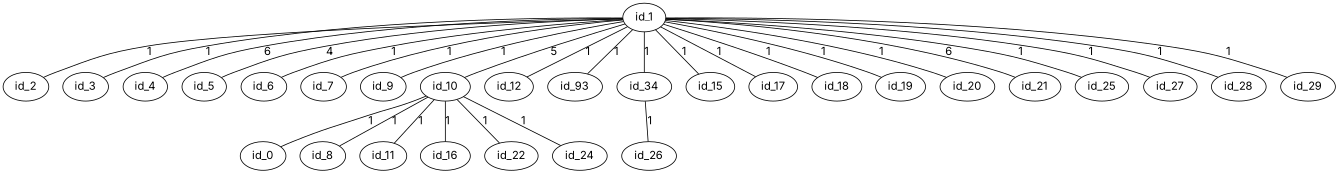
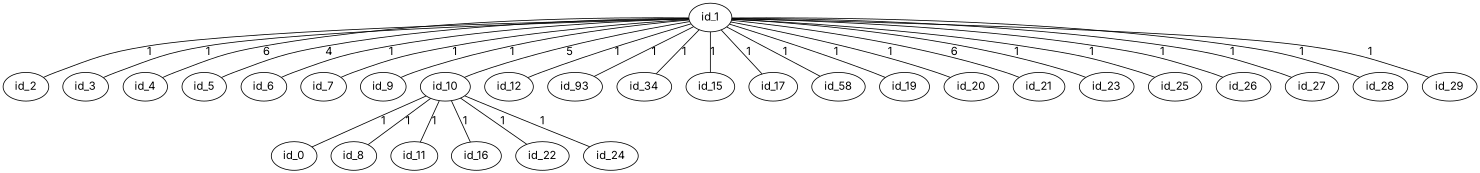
(837, 87) -> (838, 87)
none -> (1107, 87)
(647, 121) -> (980, 32)
